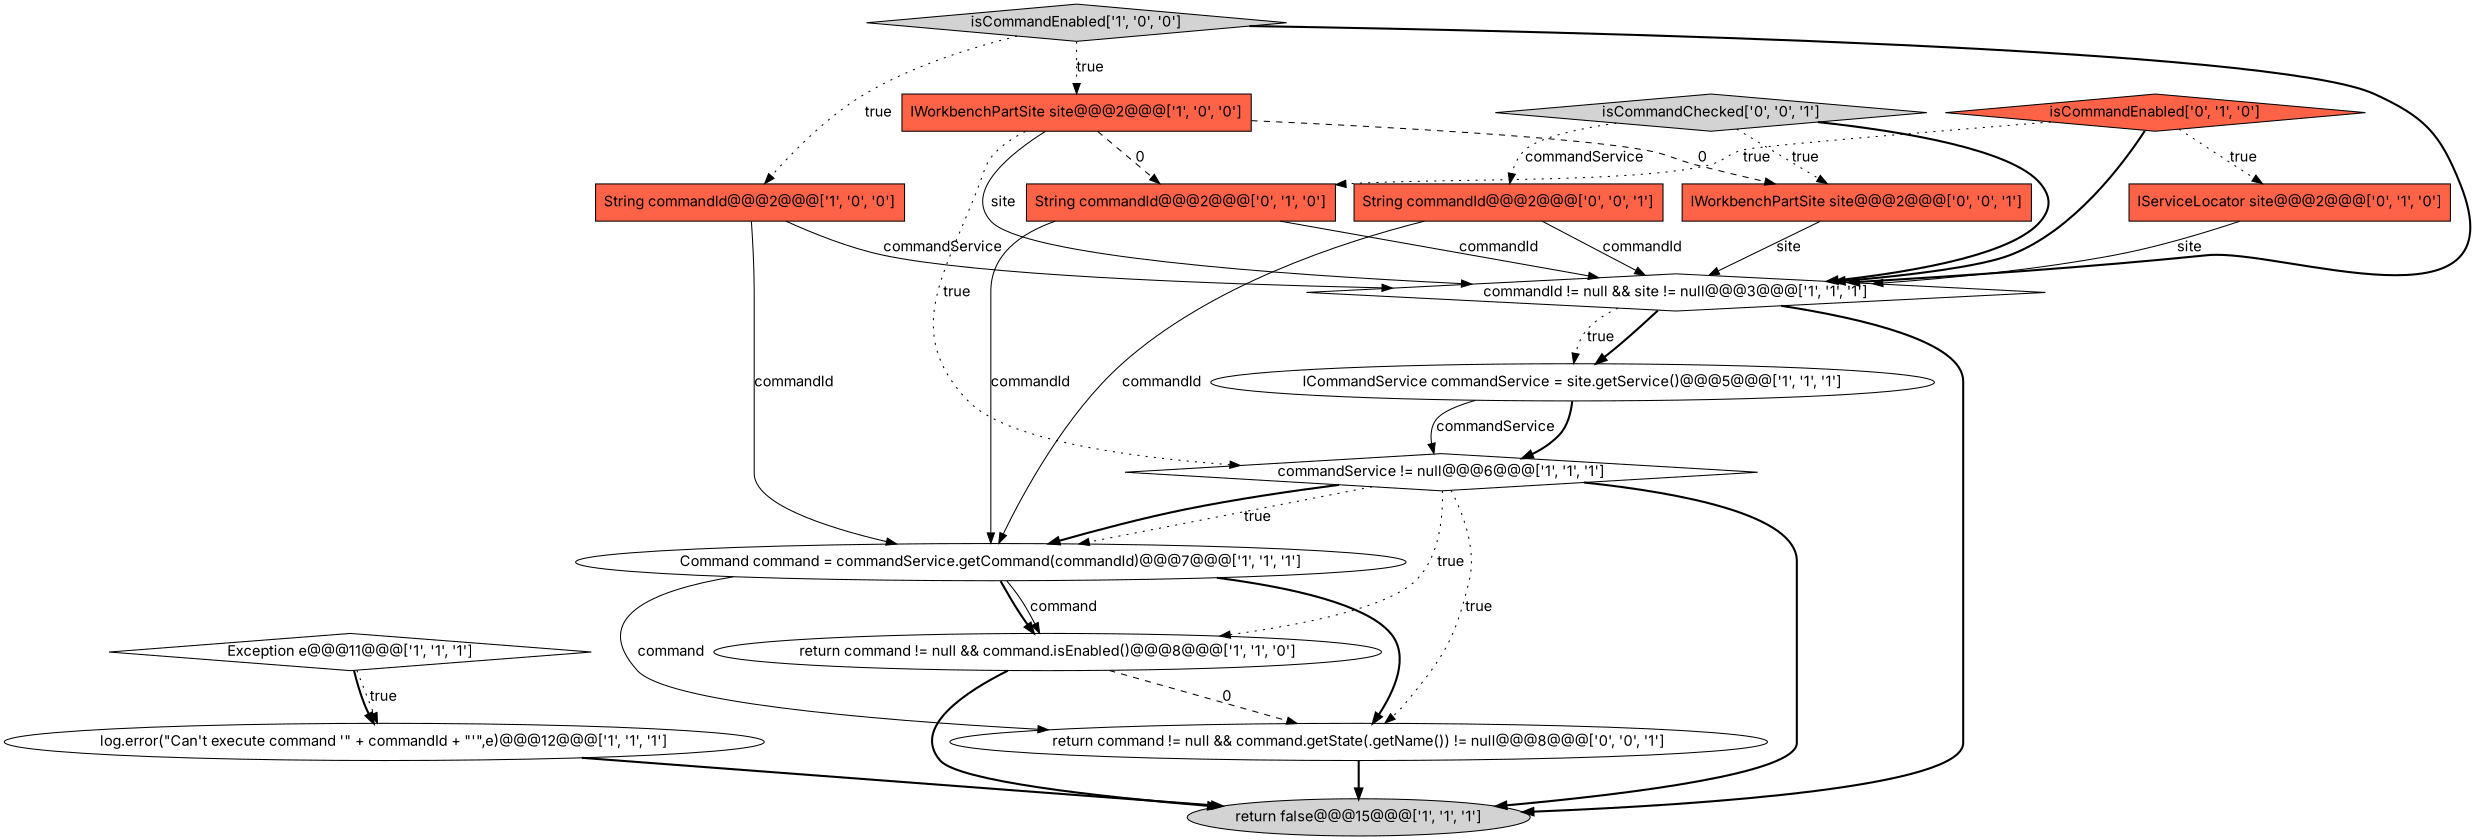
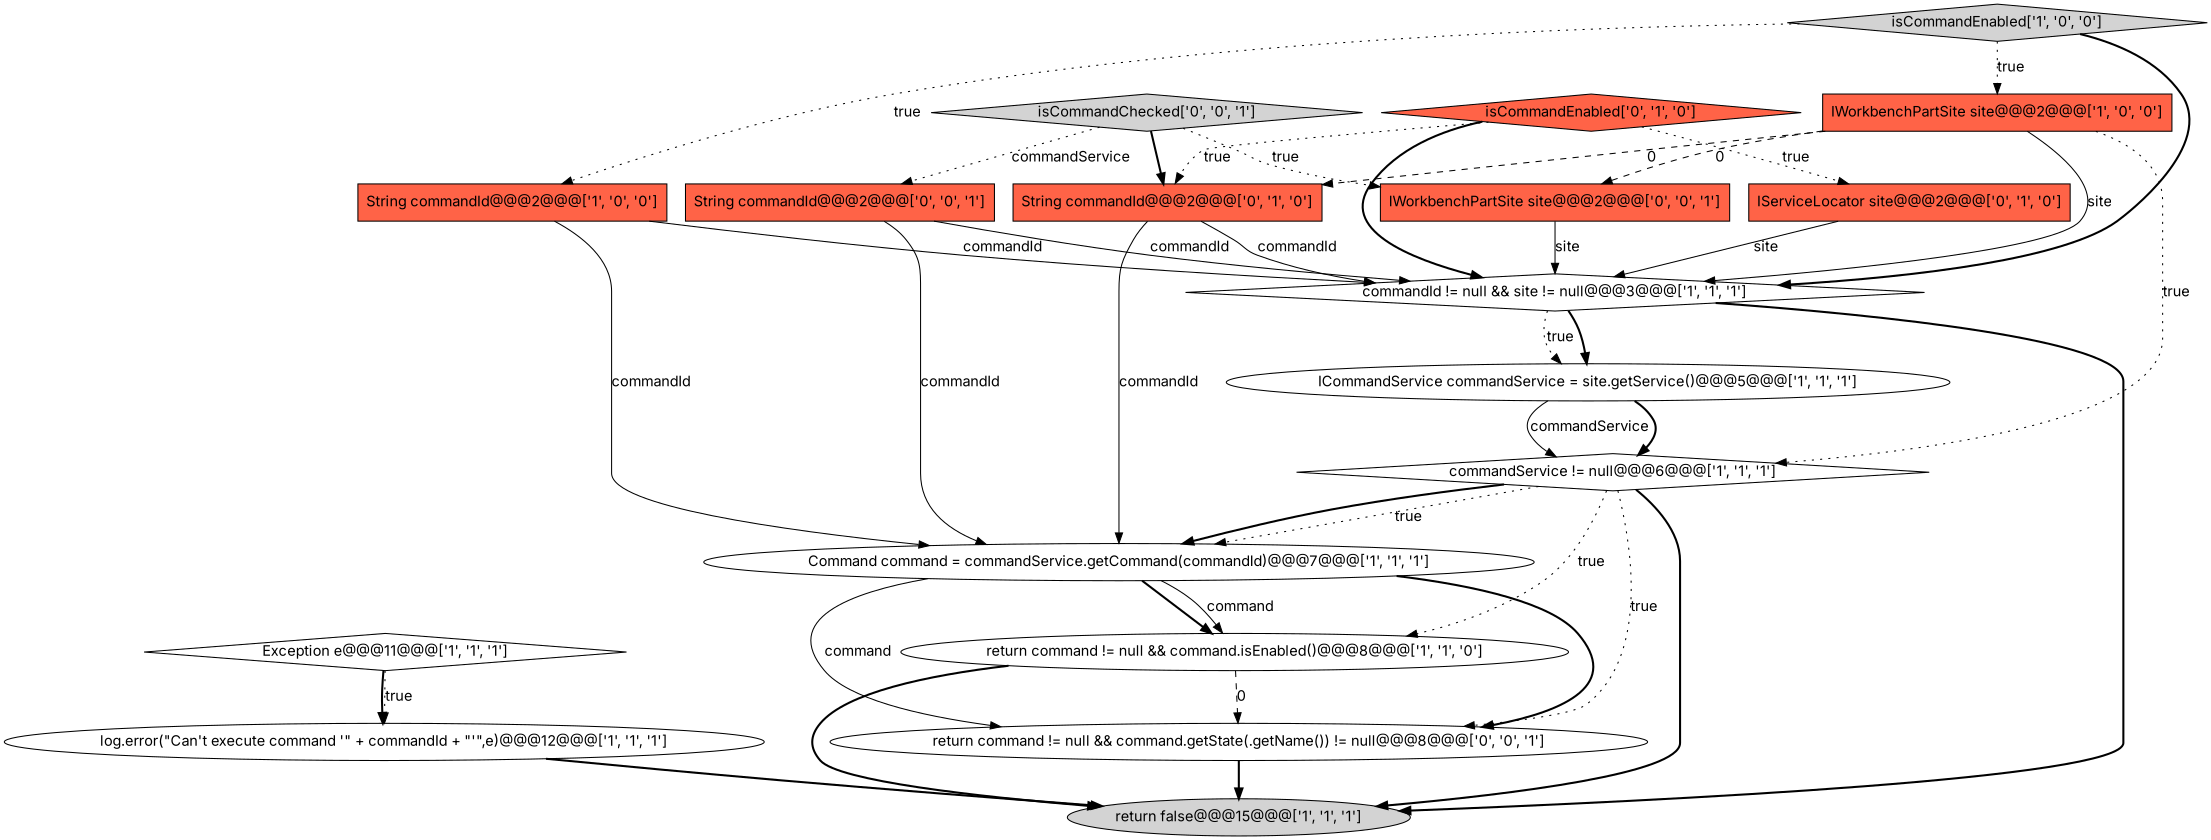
(2046, 193) -> (1156, 152)
(943, 247) -> (1003, 247)
